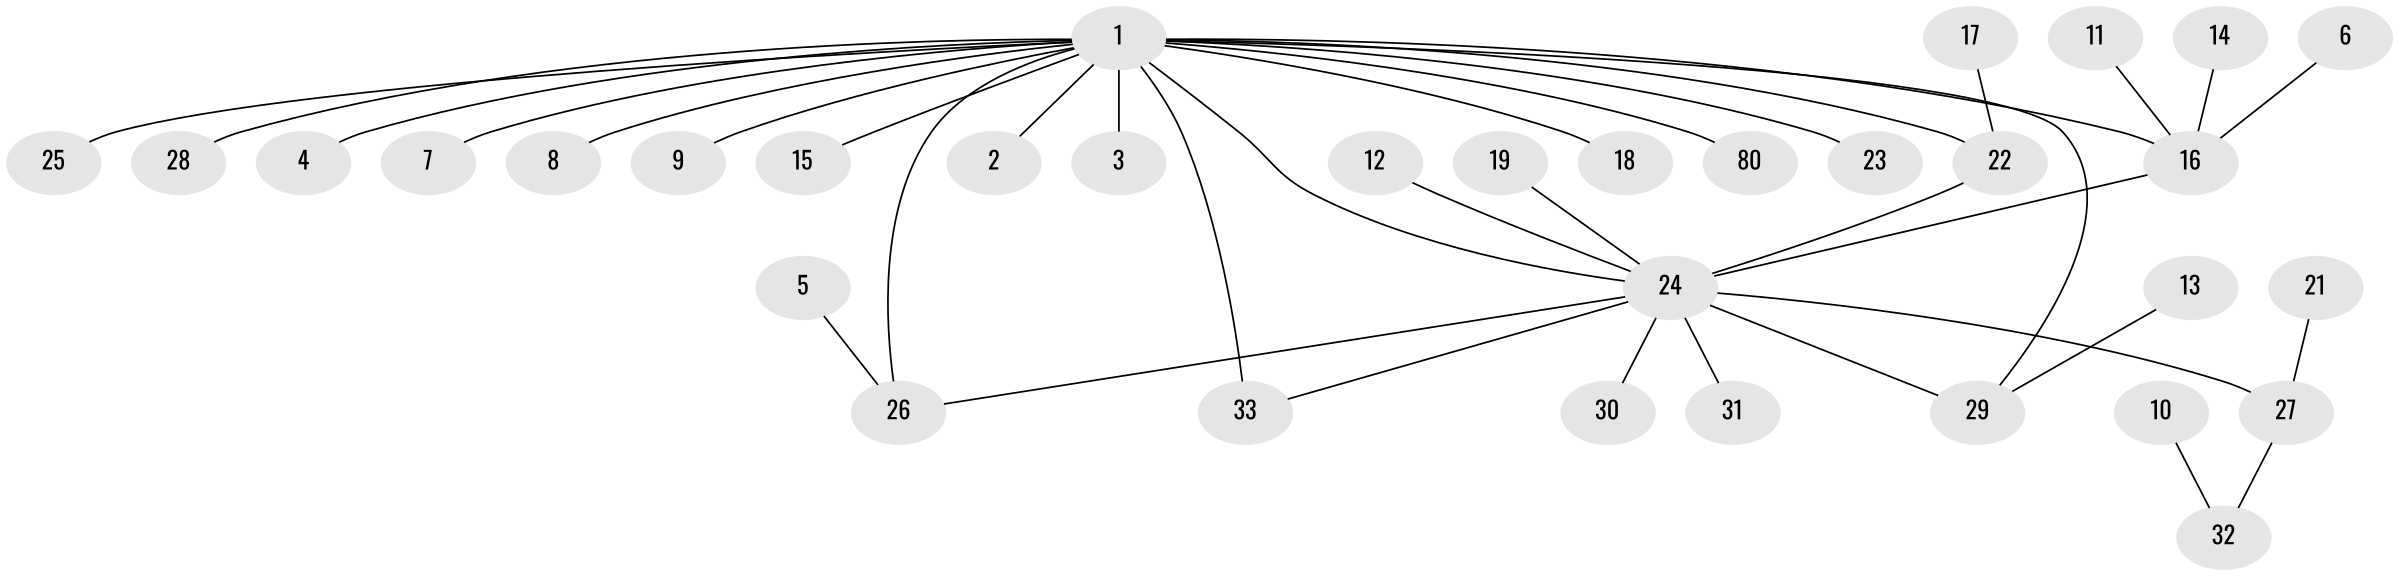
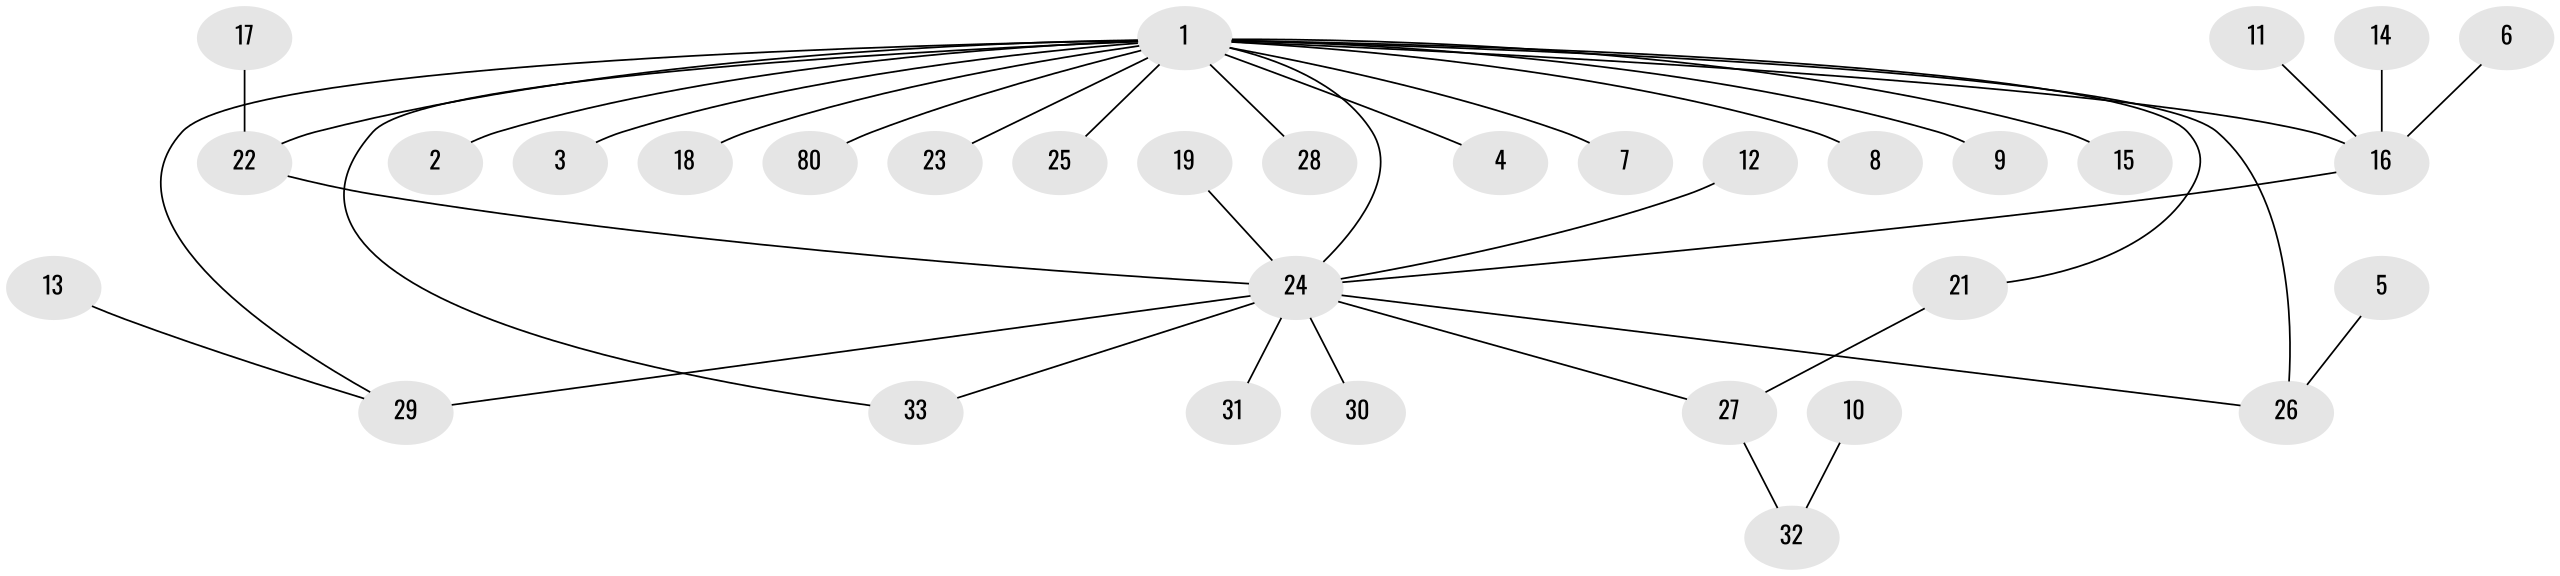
none -> (1851, 68)
